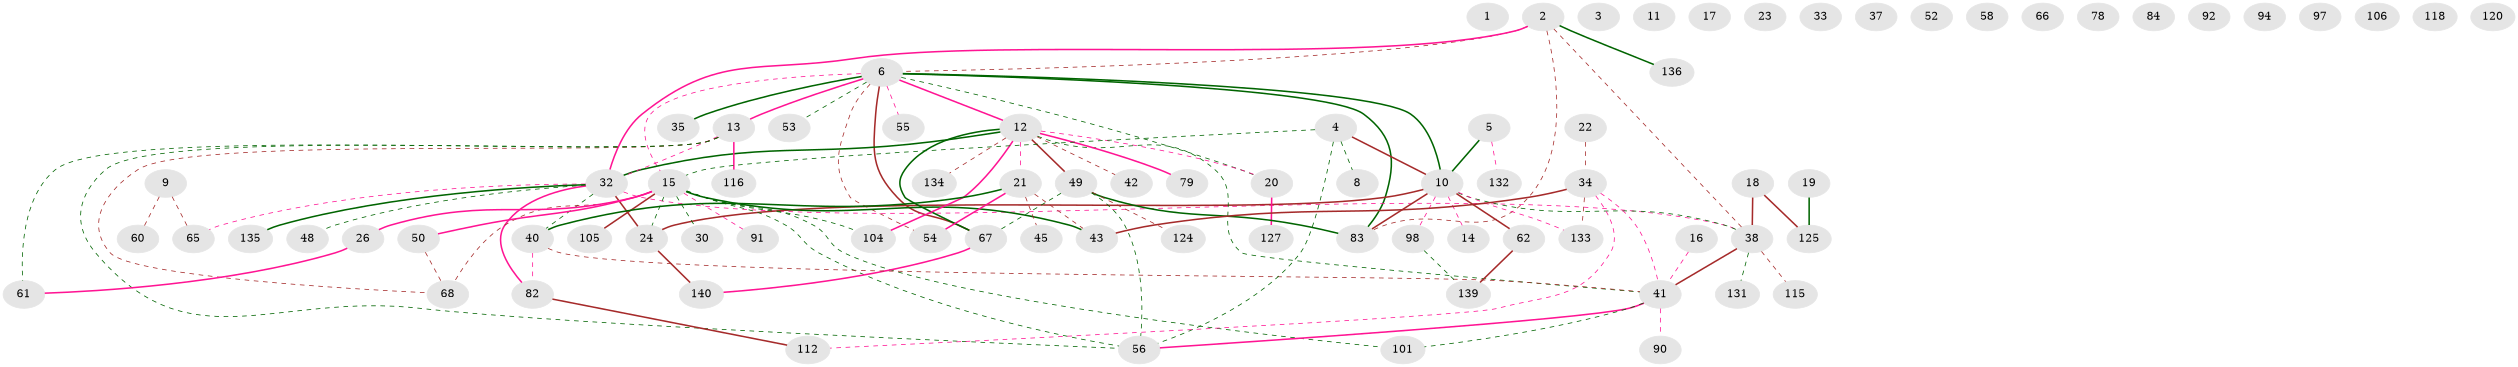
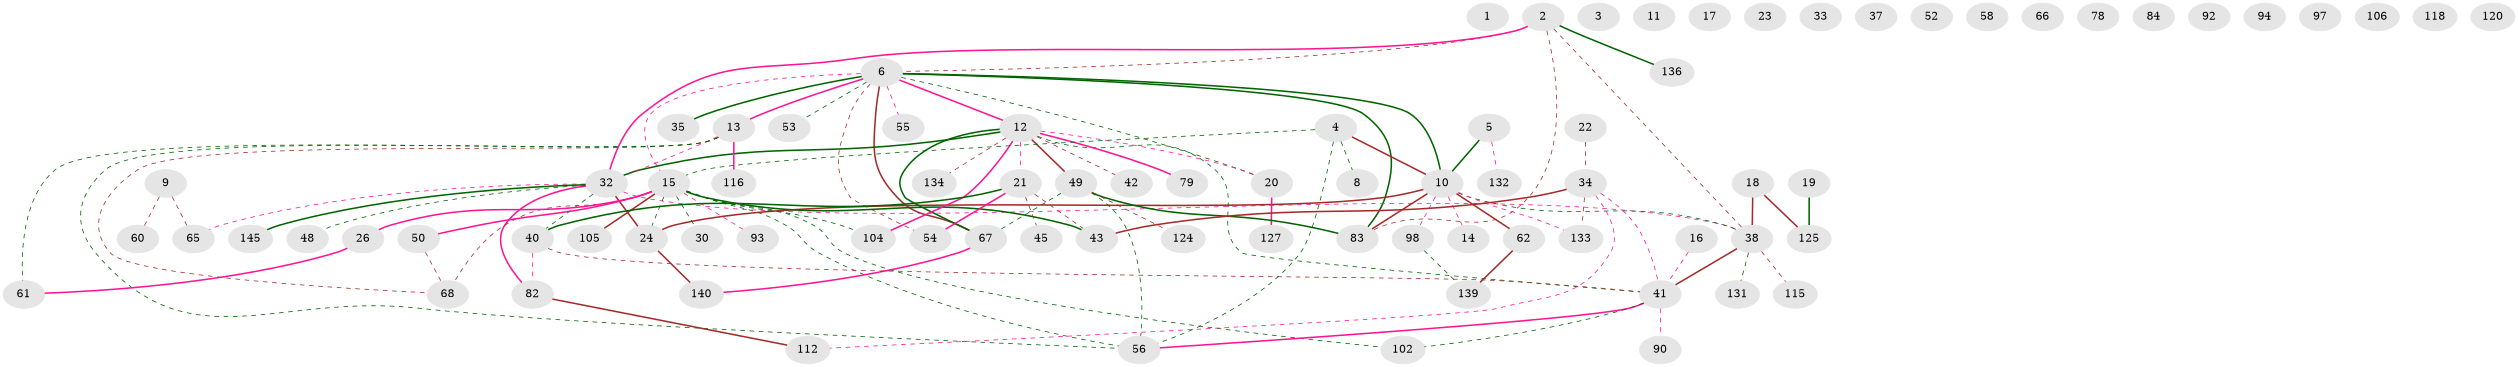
(251, 239) -> (251, 239)
(758, 239) -> (758, 239)
(1403, 350) -> (1403, 350)
